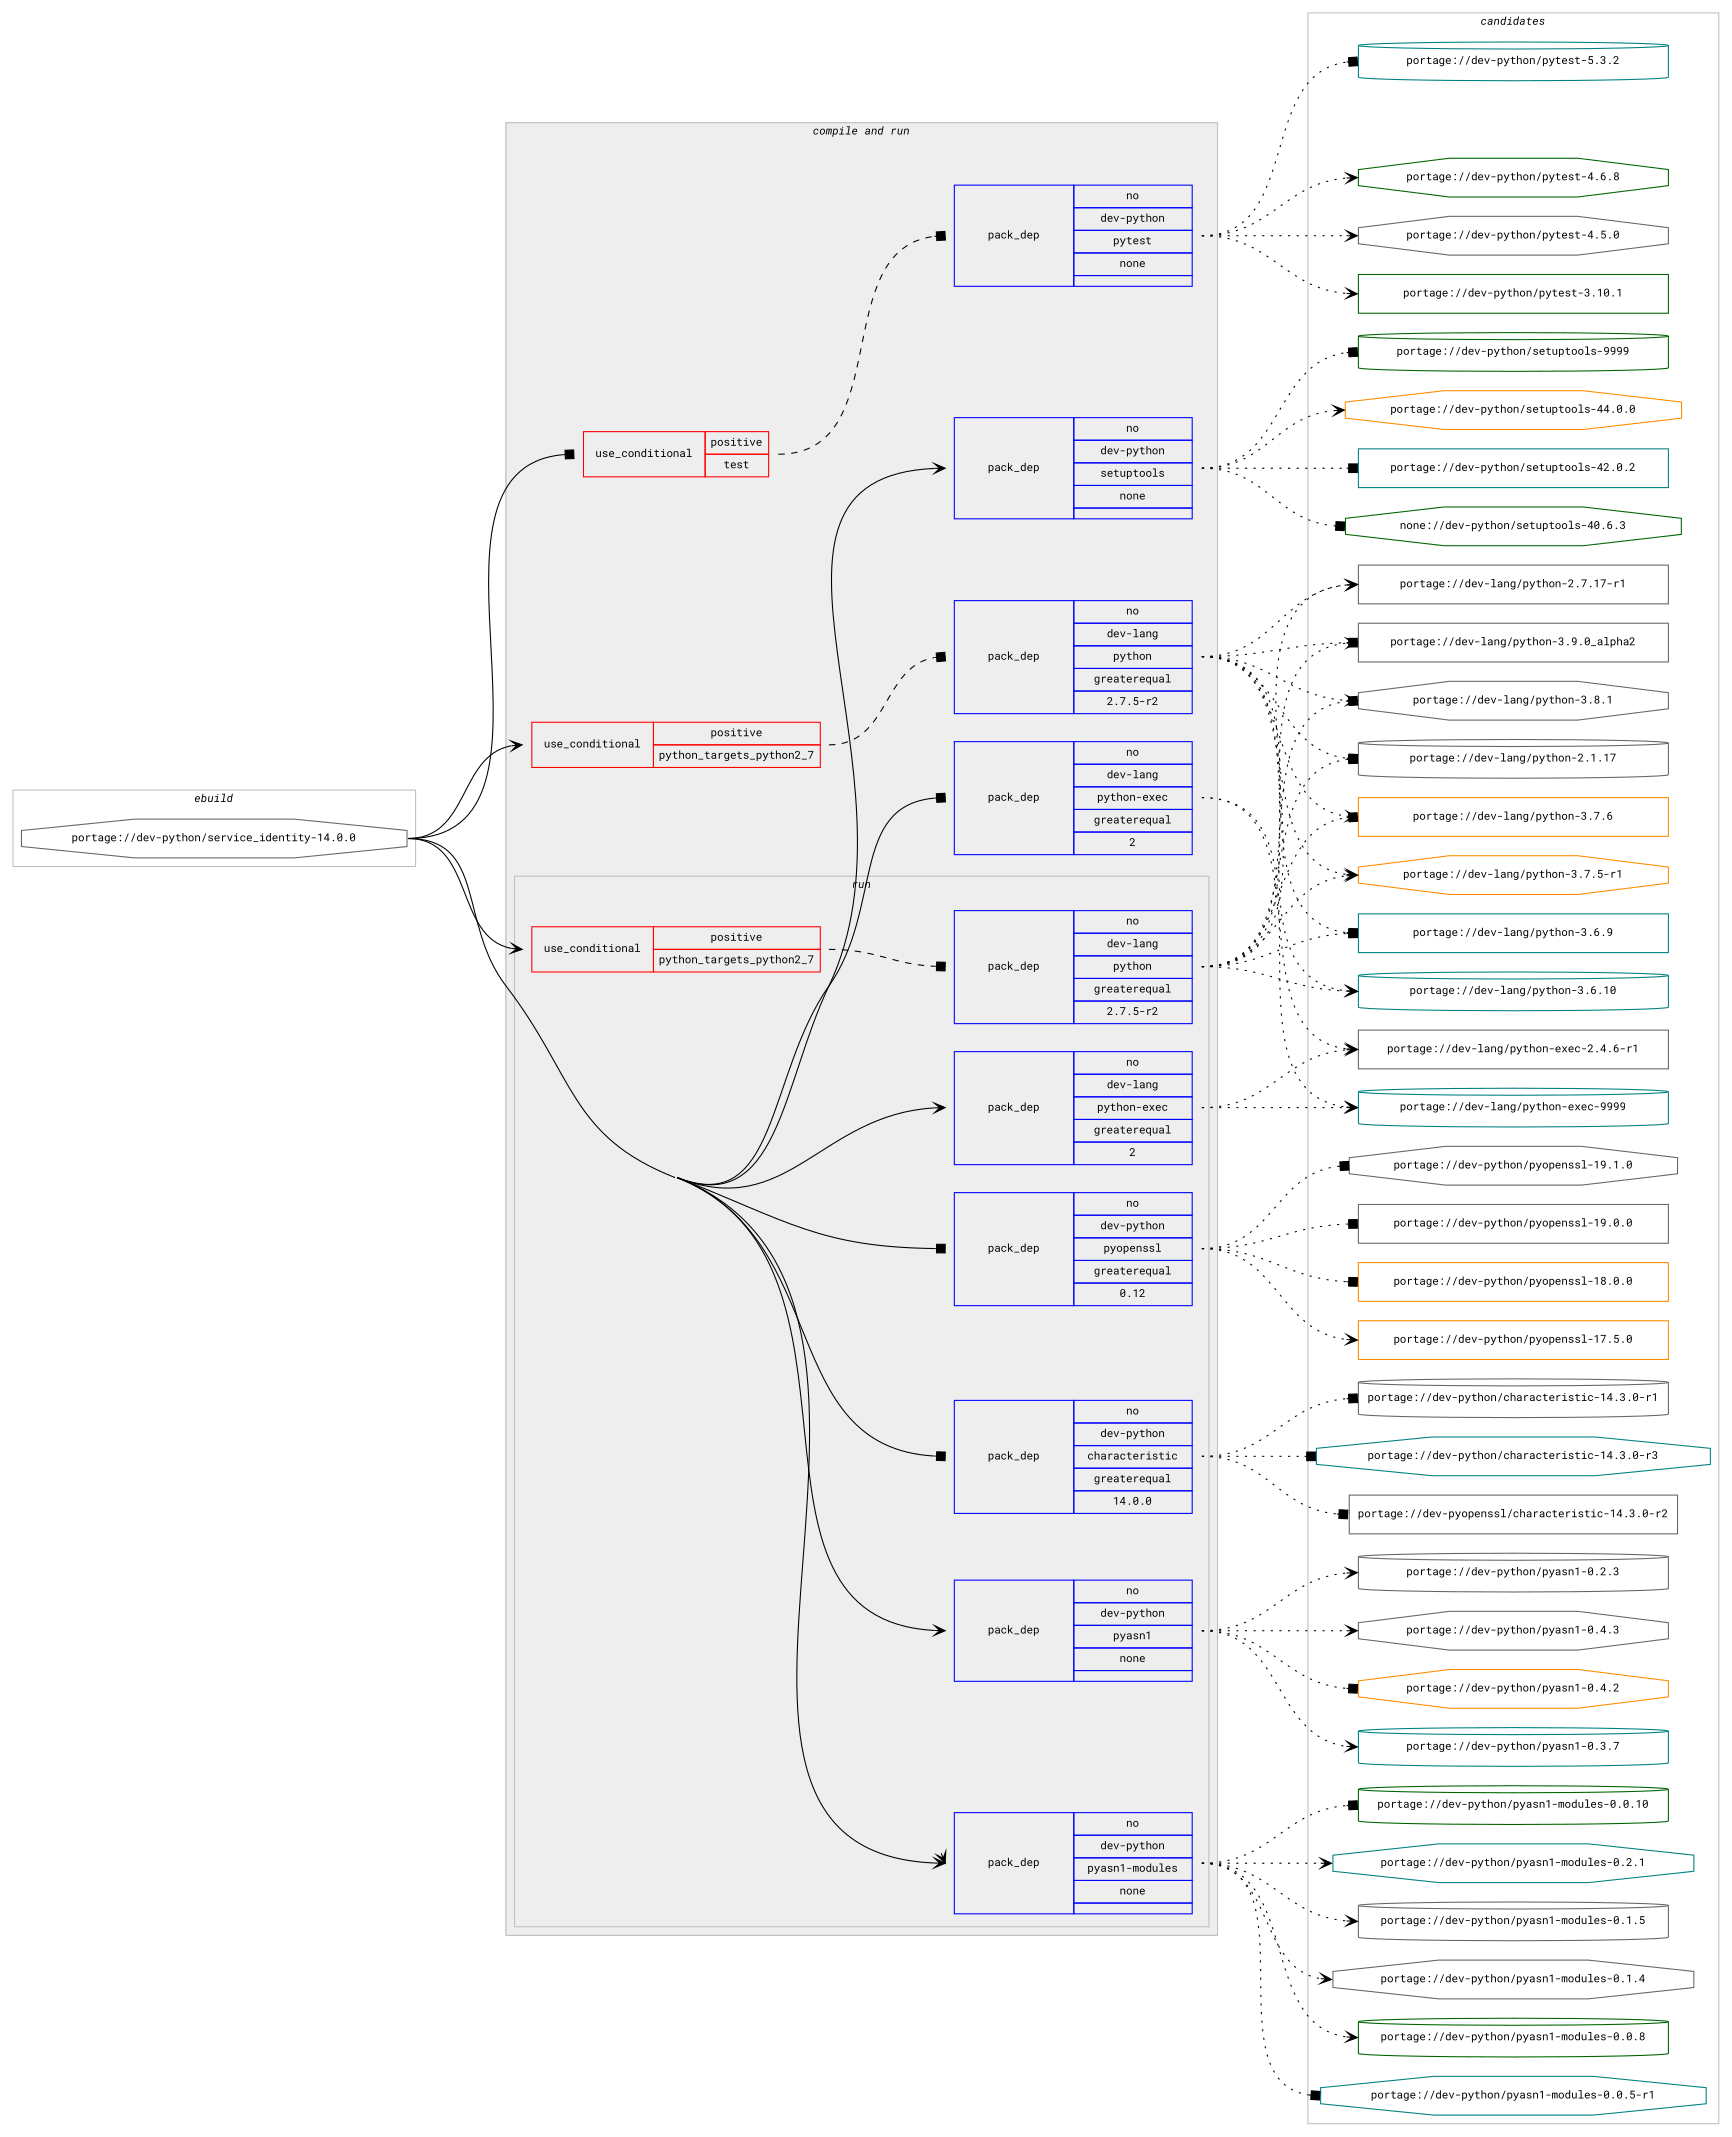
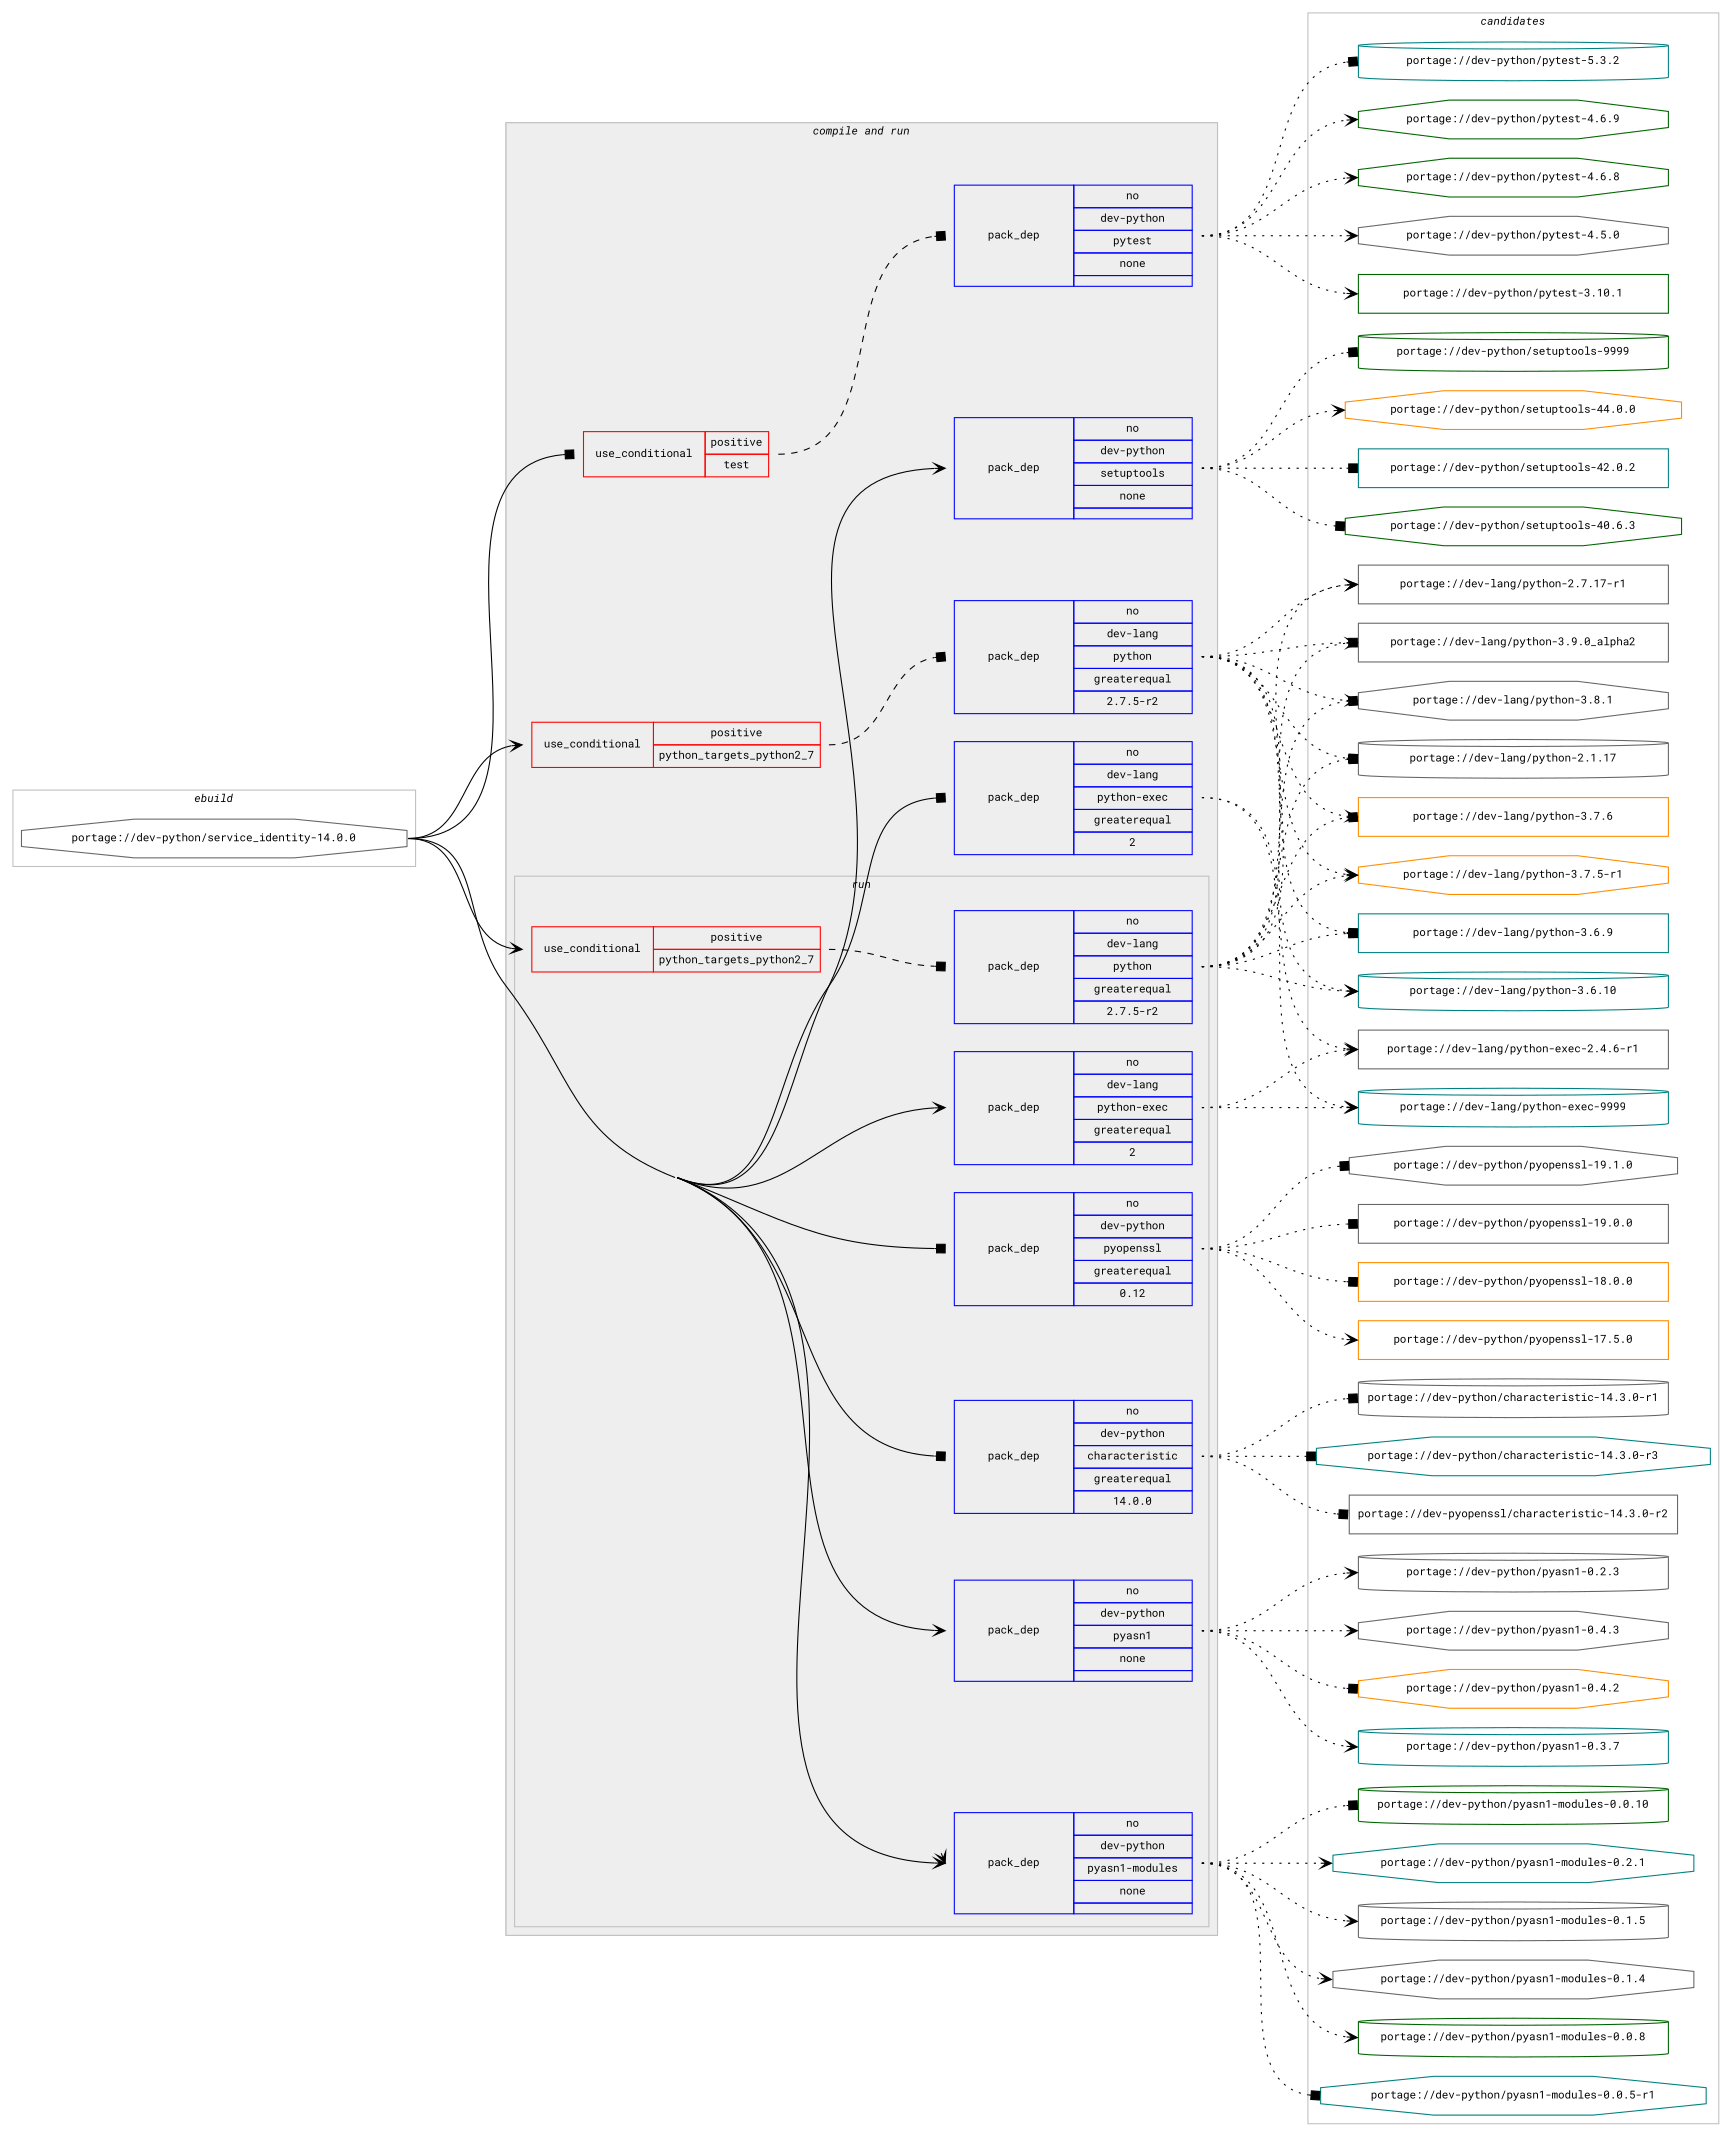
none -> (1513, 119)
(1513, 526) -> (1513, 526)
